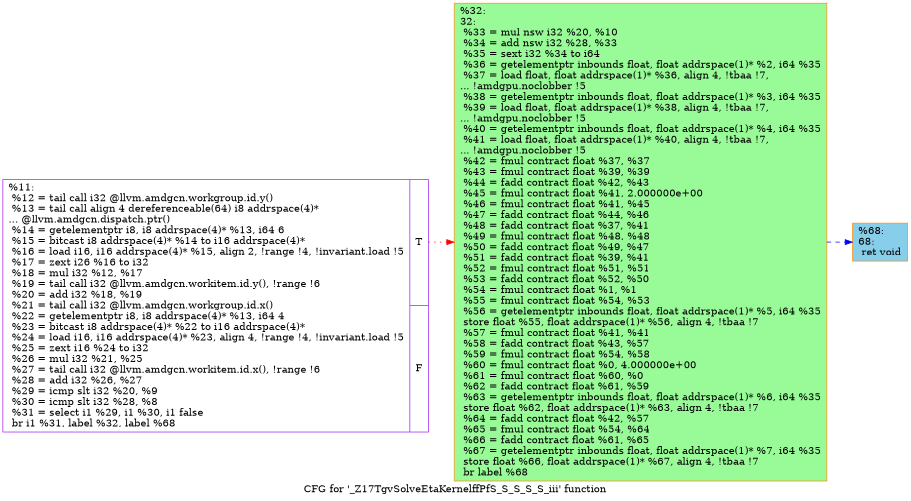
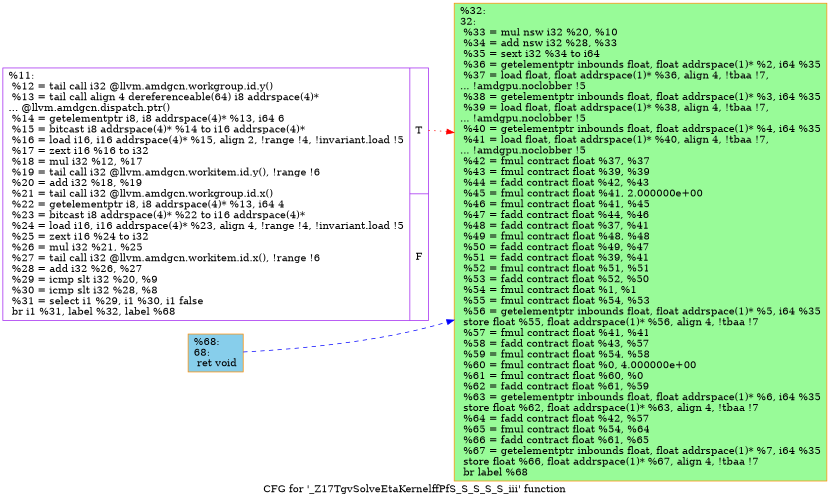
(836, 242) -> (346, 343)
(79, 263) -> (79, 151)
